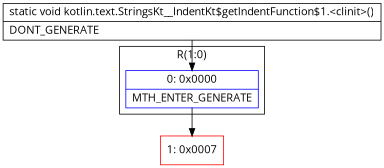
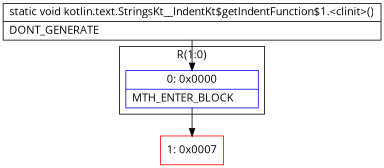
(192, 98) -> (183, 98)
